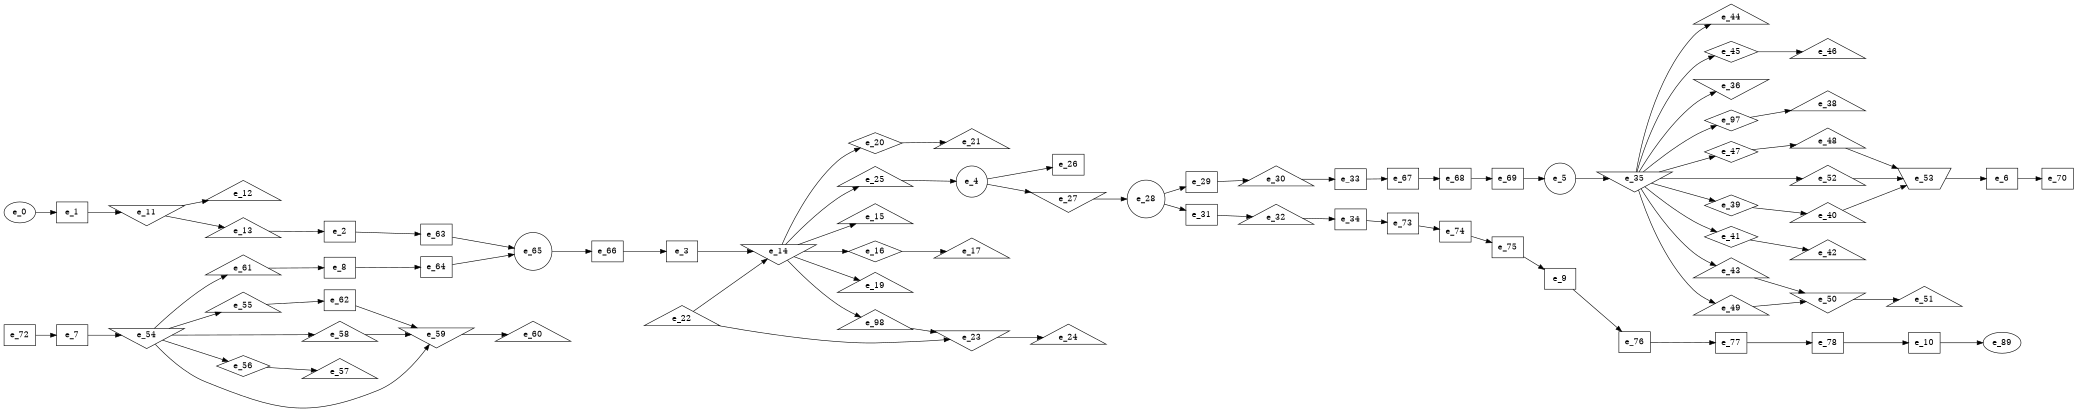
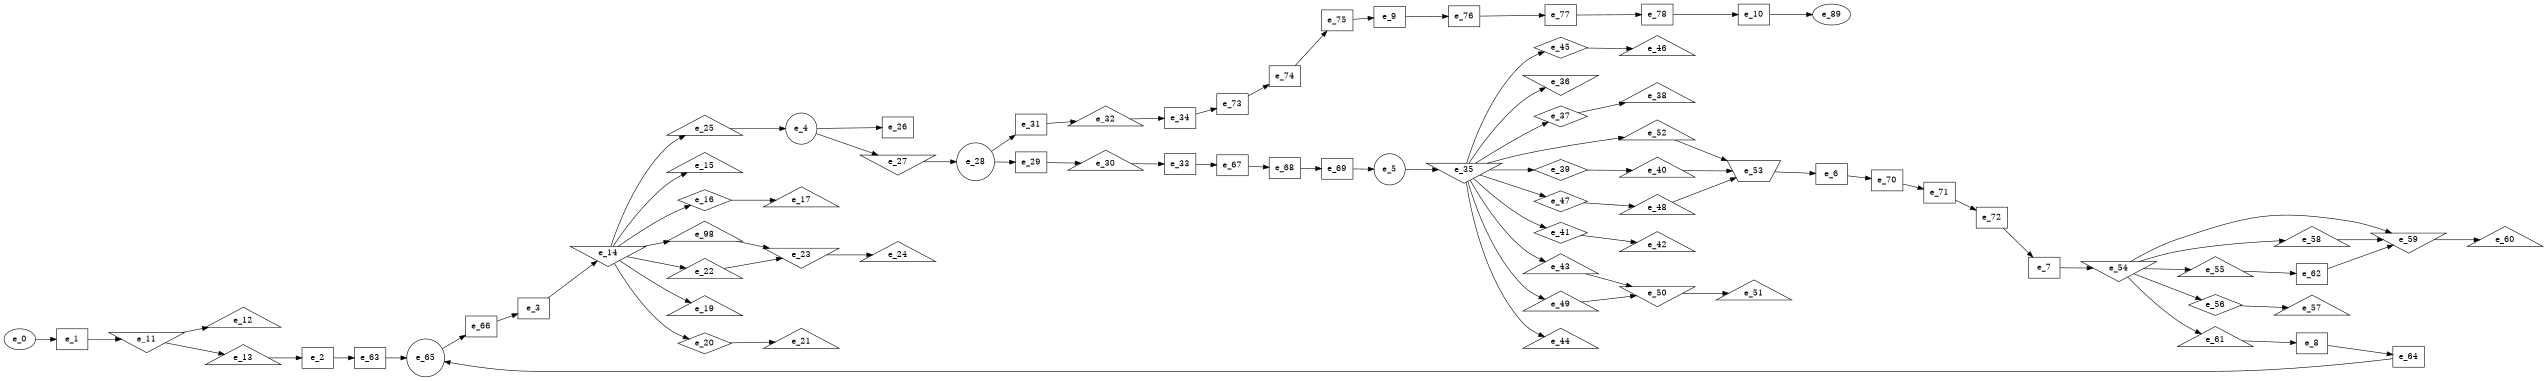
(1731, 120) -> (1561, 116)
none -> (1940, 193)
(728, 287) -> (654, 262)
